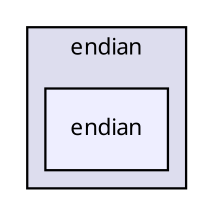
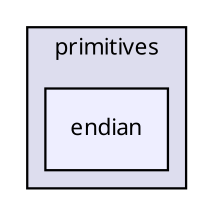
(107, 49) -> (107, 49)
